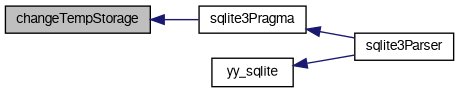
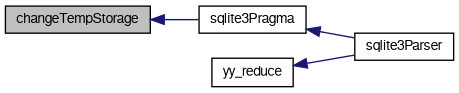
(253, 72) -> (253, 72)
